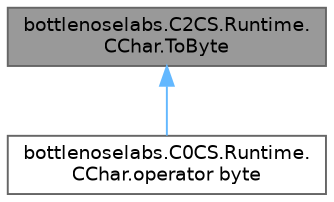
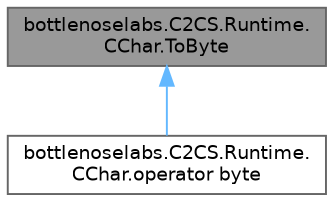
(167, 165) -> (167, 165)
